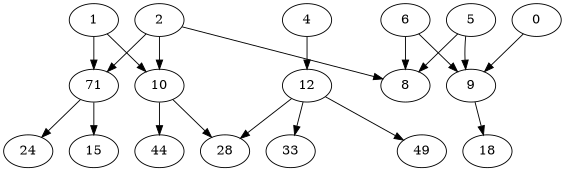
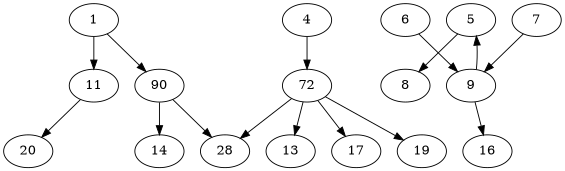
(159, 20) -> none
(537, 20) -> (537, 20)
(405, 48) -> none
(465, 48) -> (477, 57)
(94, 86) -> (94, 86)
(159, 86) -> (159, 86)
(307, 86) -> (307, 86)
(28, 151) -> (28, 151)
(94, 151) -> none
(159, 151) -> (159, 151)
(291, 151) -> (291, 151)
none -> (356, 151)
(422, 151) -> (422, 151)
(487, 151) -> (487, 151)
